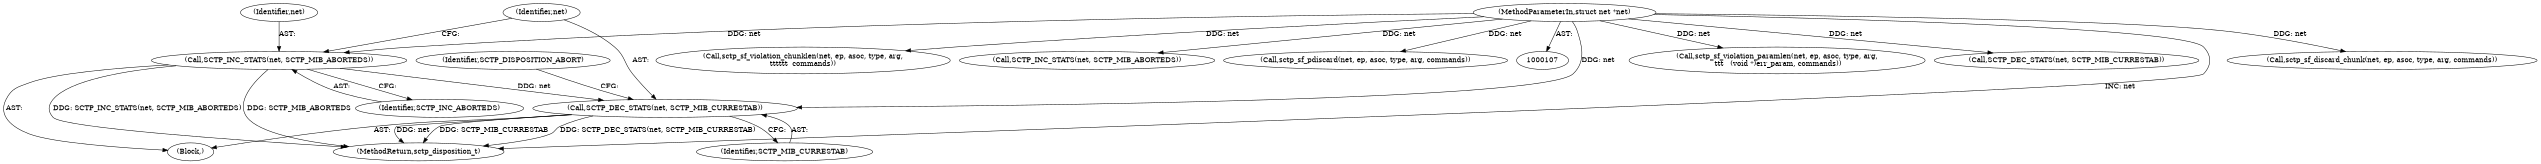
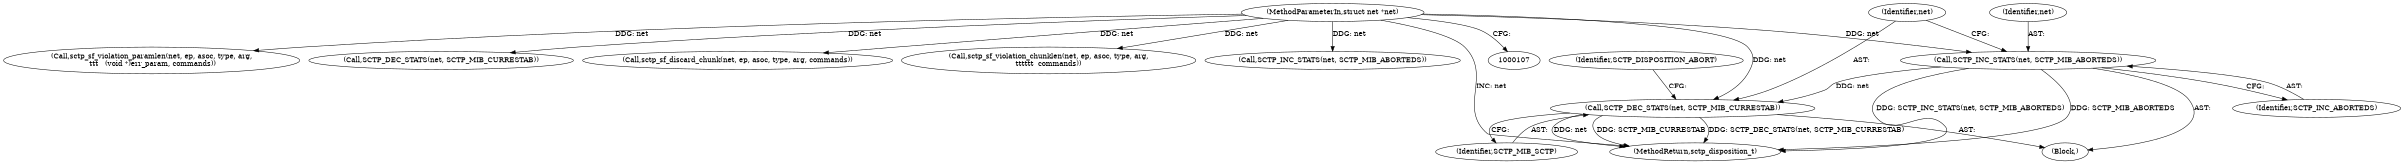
(1566, 34) -> (1503, 34)
(1366, 60) -> none
(785, 152) -> (1507, 152)
